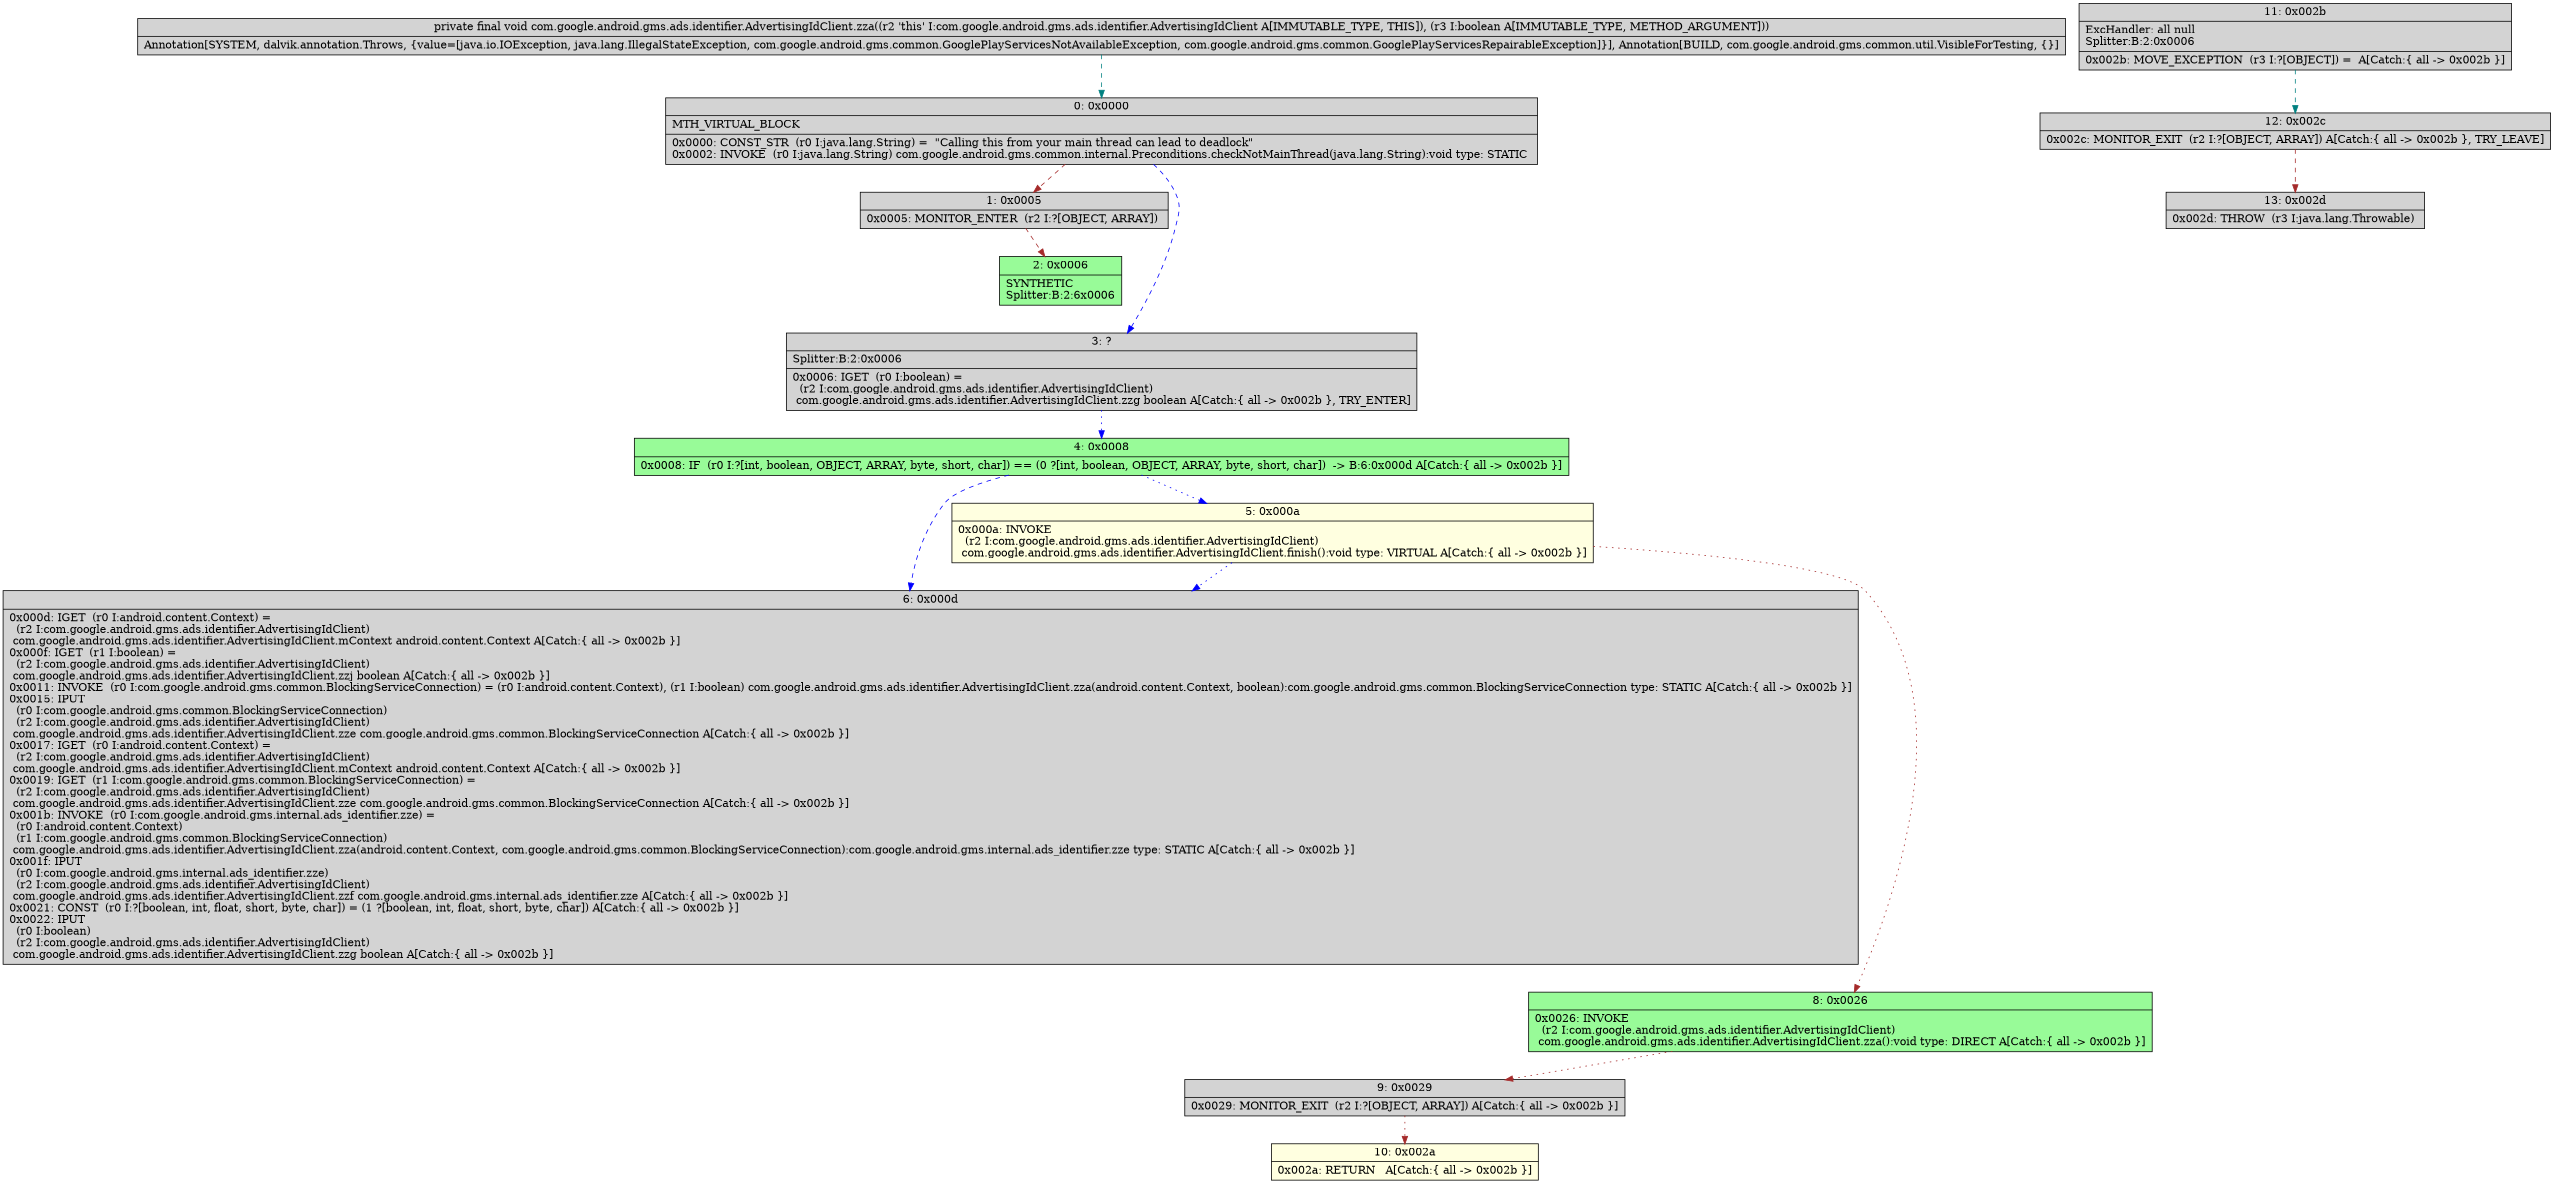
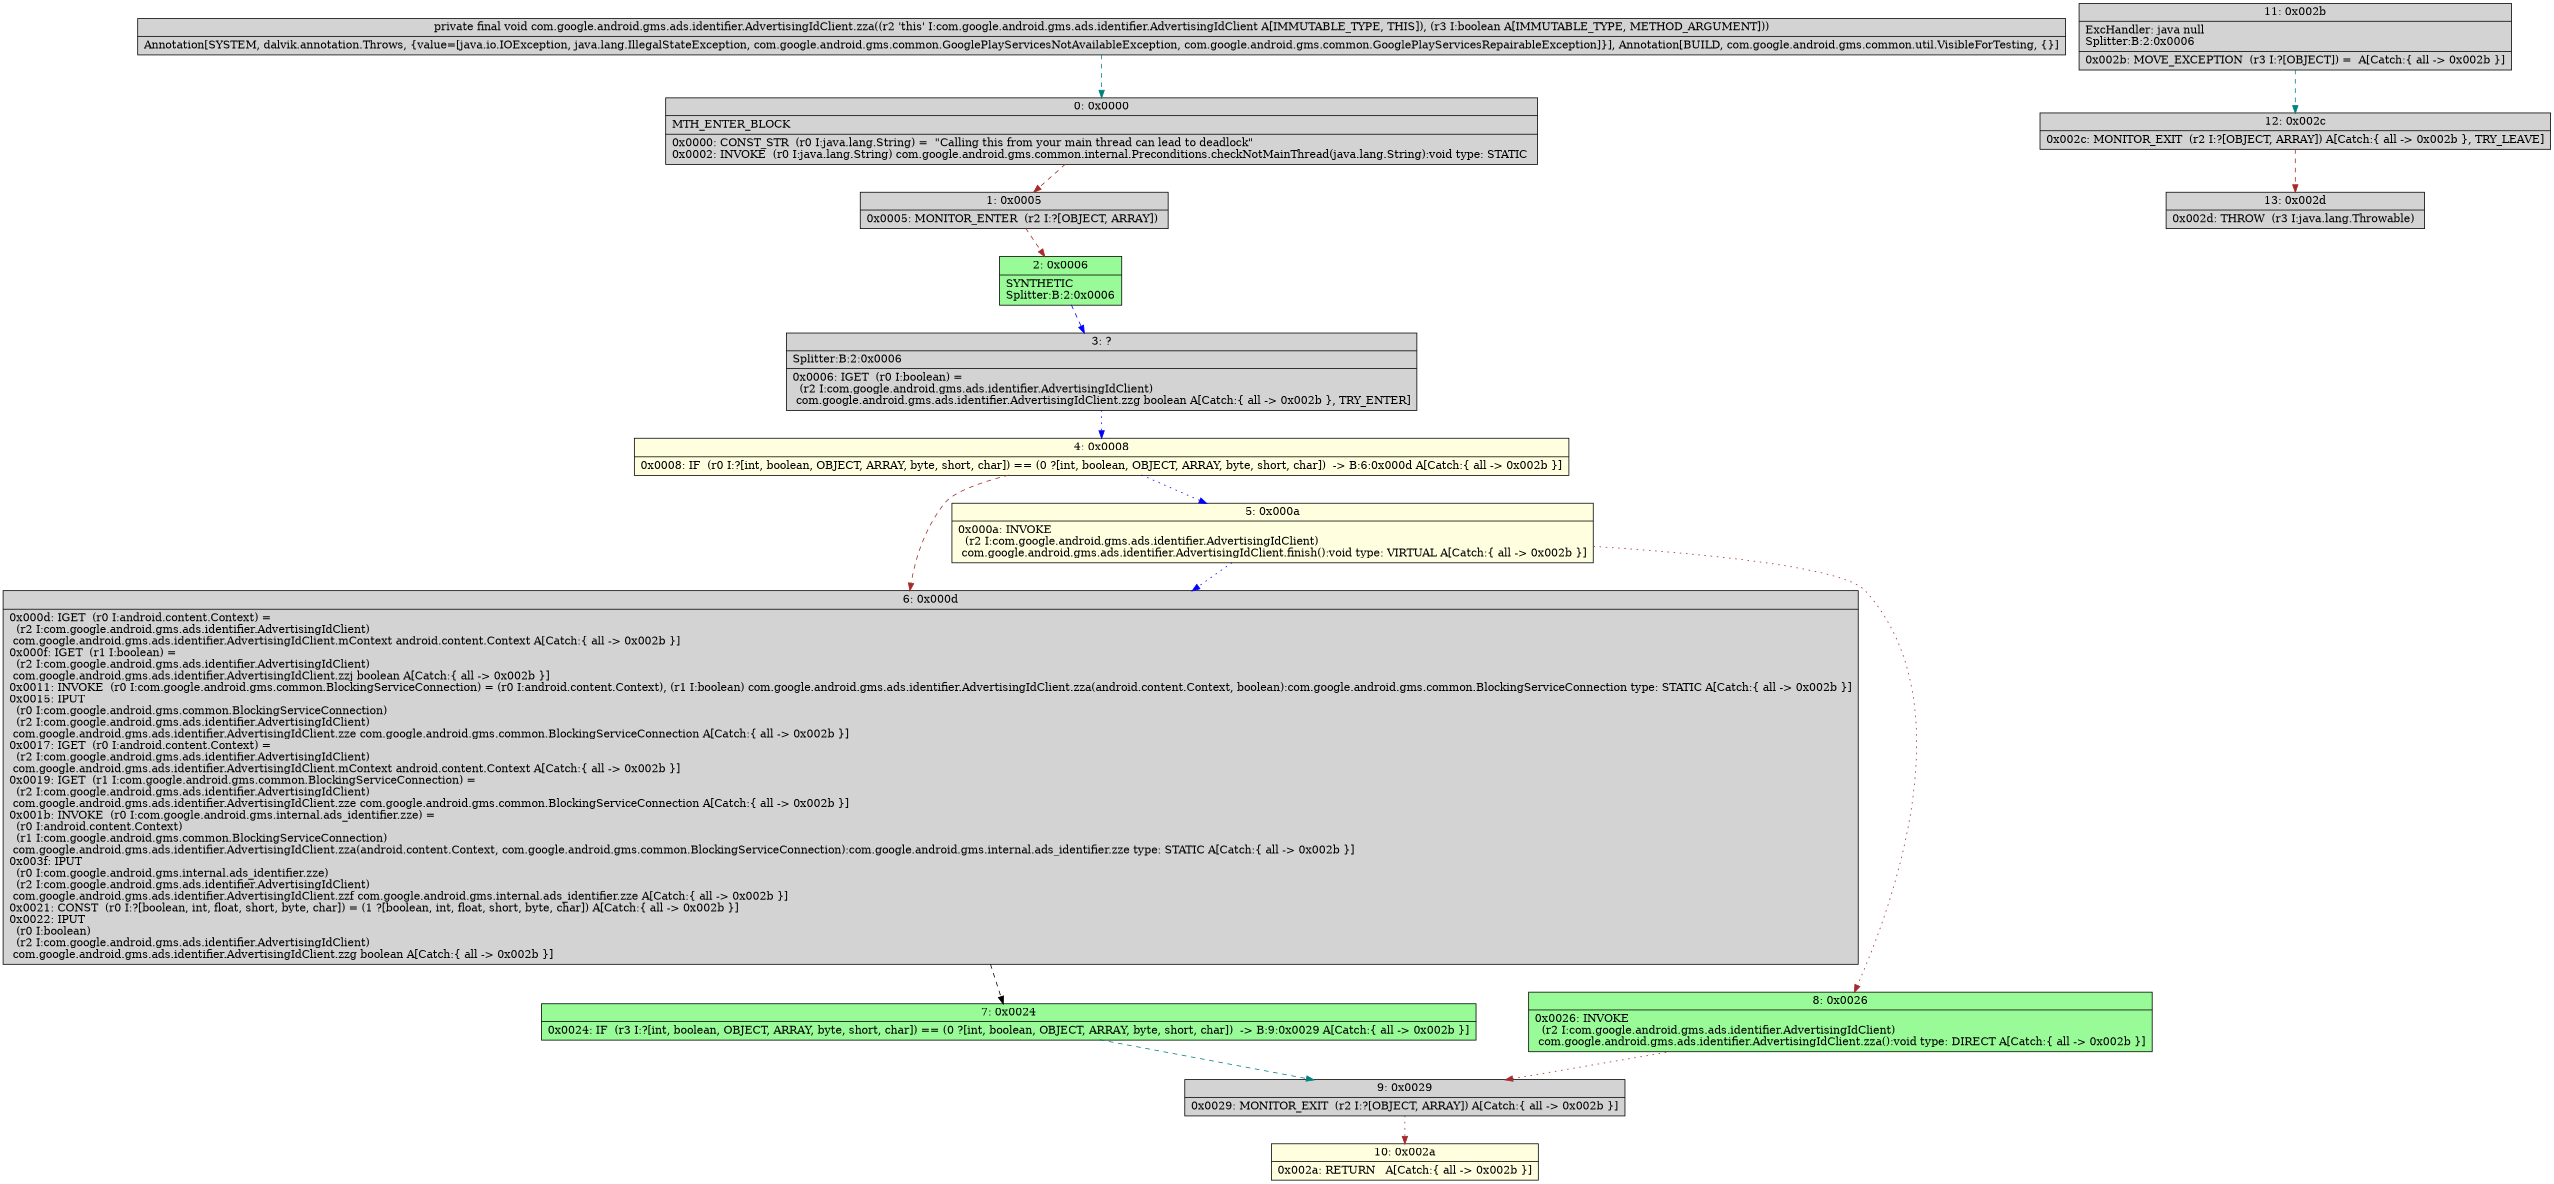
(2140, 30) -> (2145, 30)
(736, 125) -> (731, 125)
(1170, 245) -> (1076, 316)
(1061, 296) -> (1061, 296)
(1102, 457) -> (1102, 457)
(940, 510) -> (940, 510)
(49, 862) -> (49, 862)
none -> (1009, 1022)
